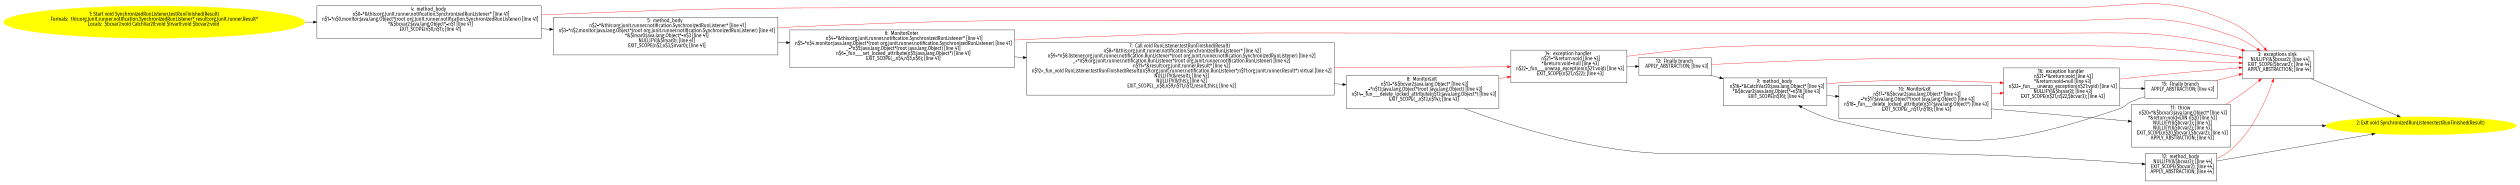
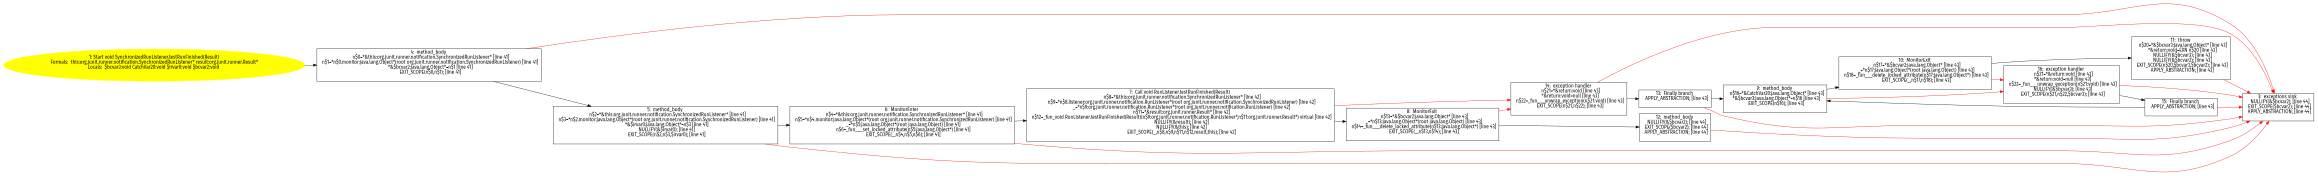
(2421, 126) -> none
